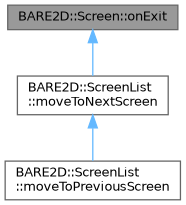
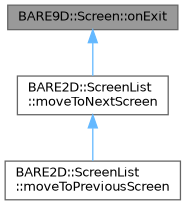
(93, 17) -> (93, 17)
